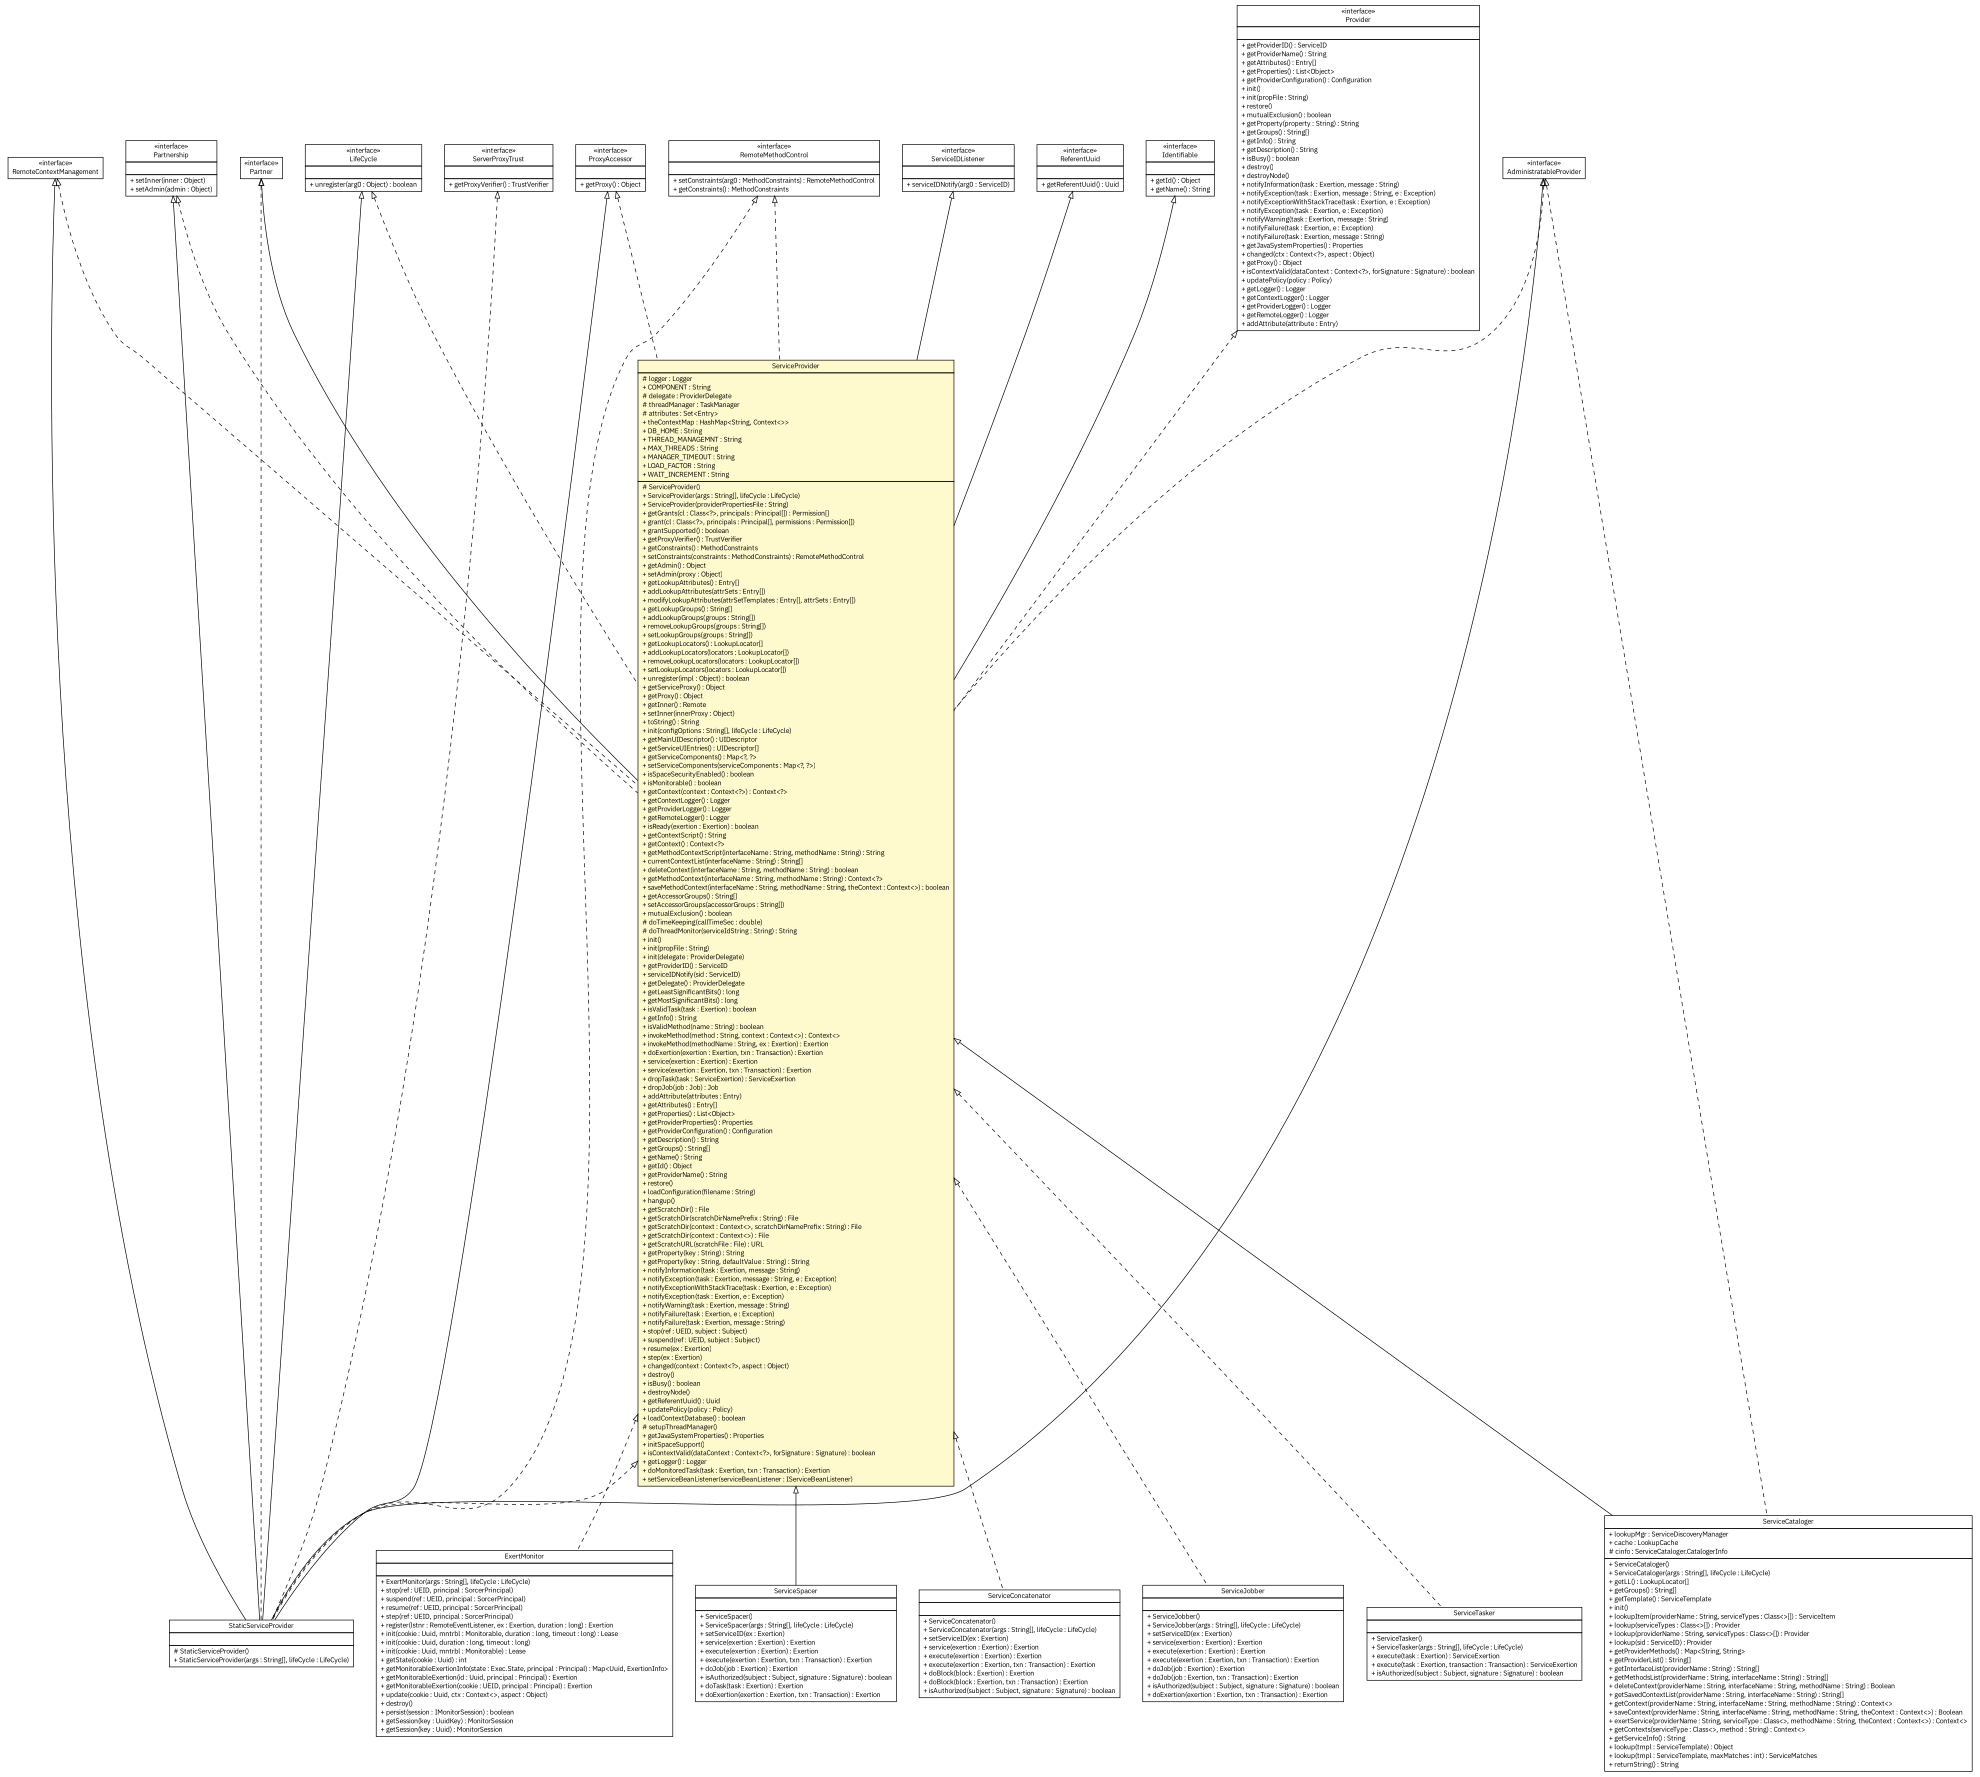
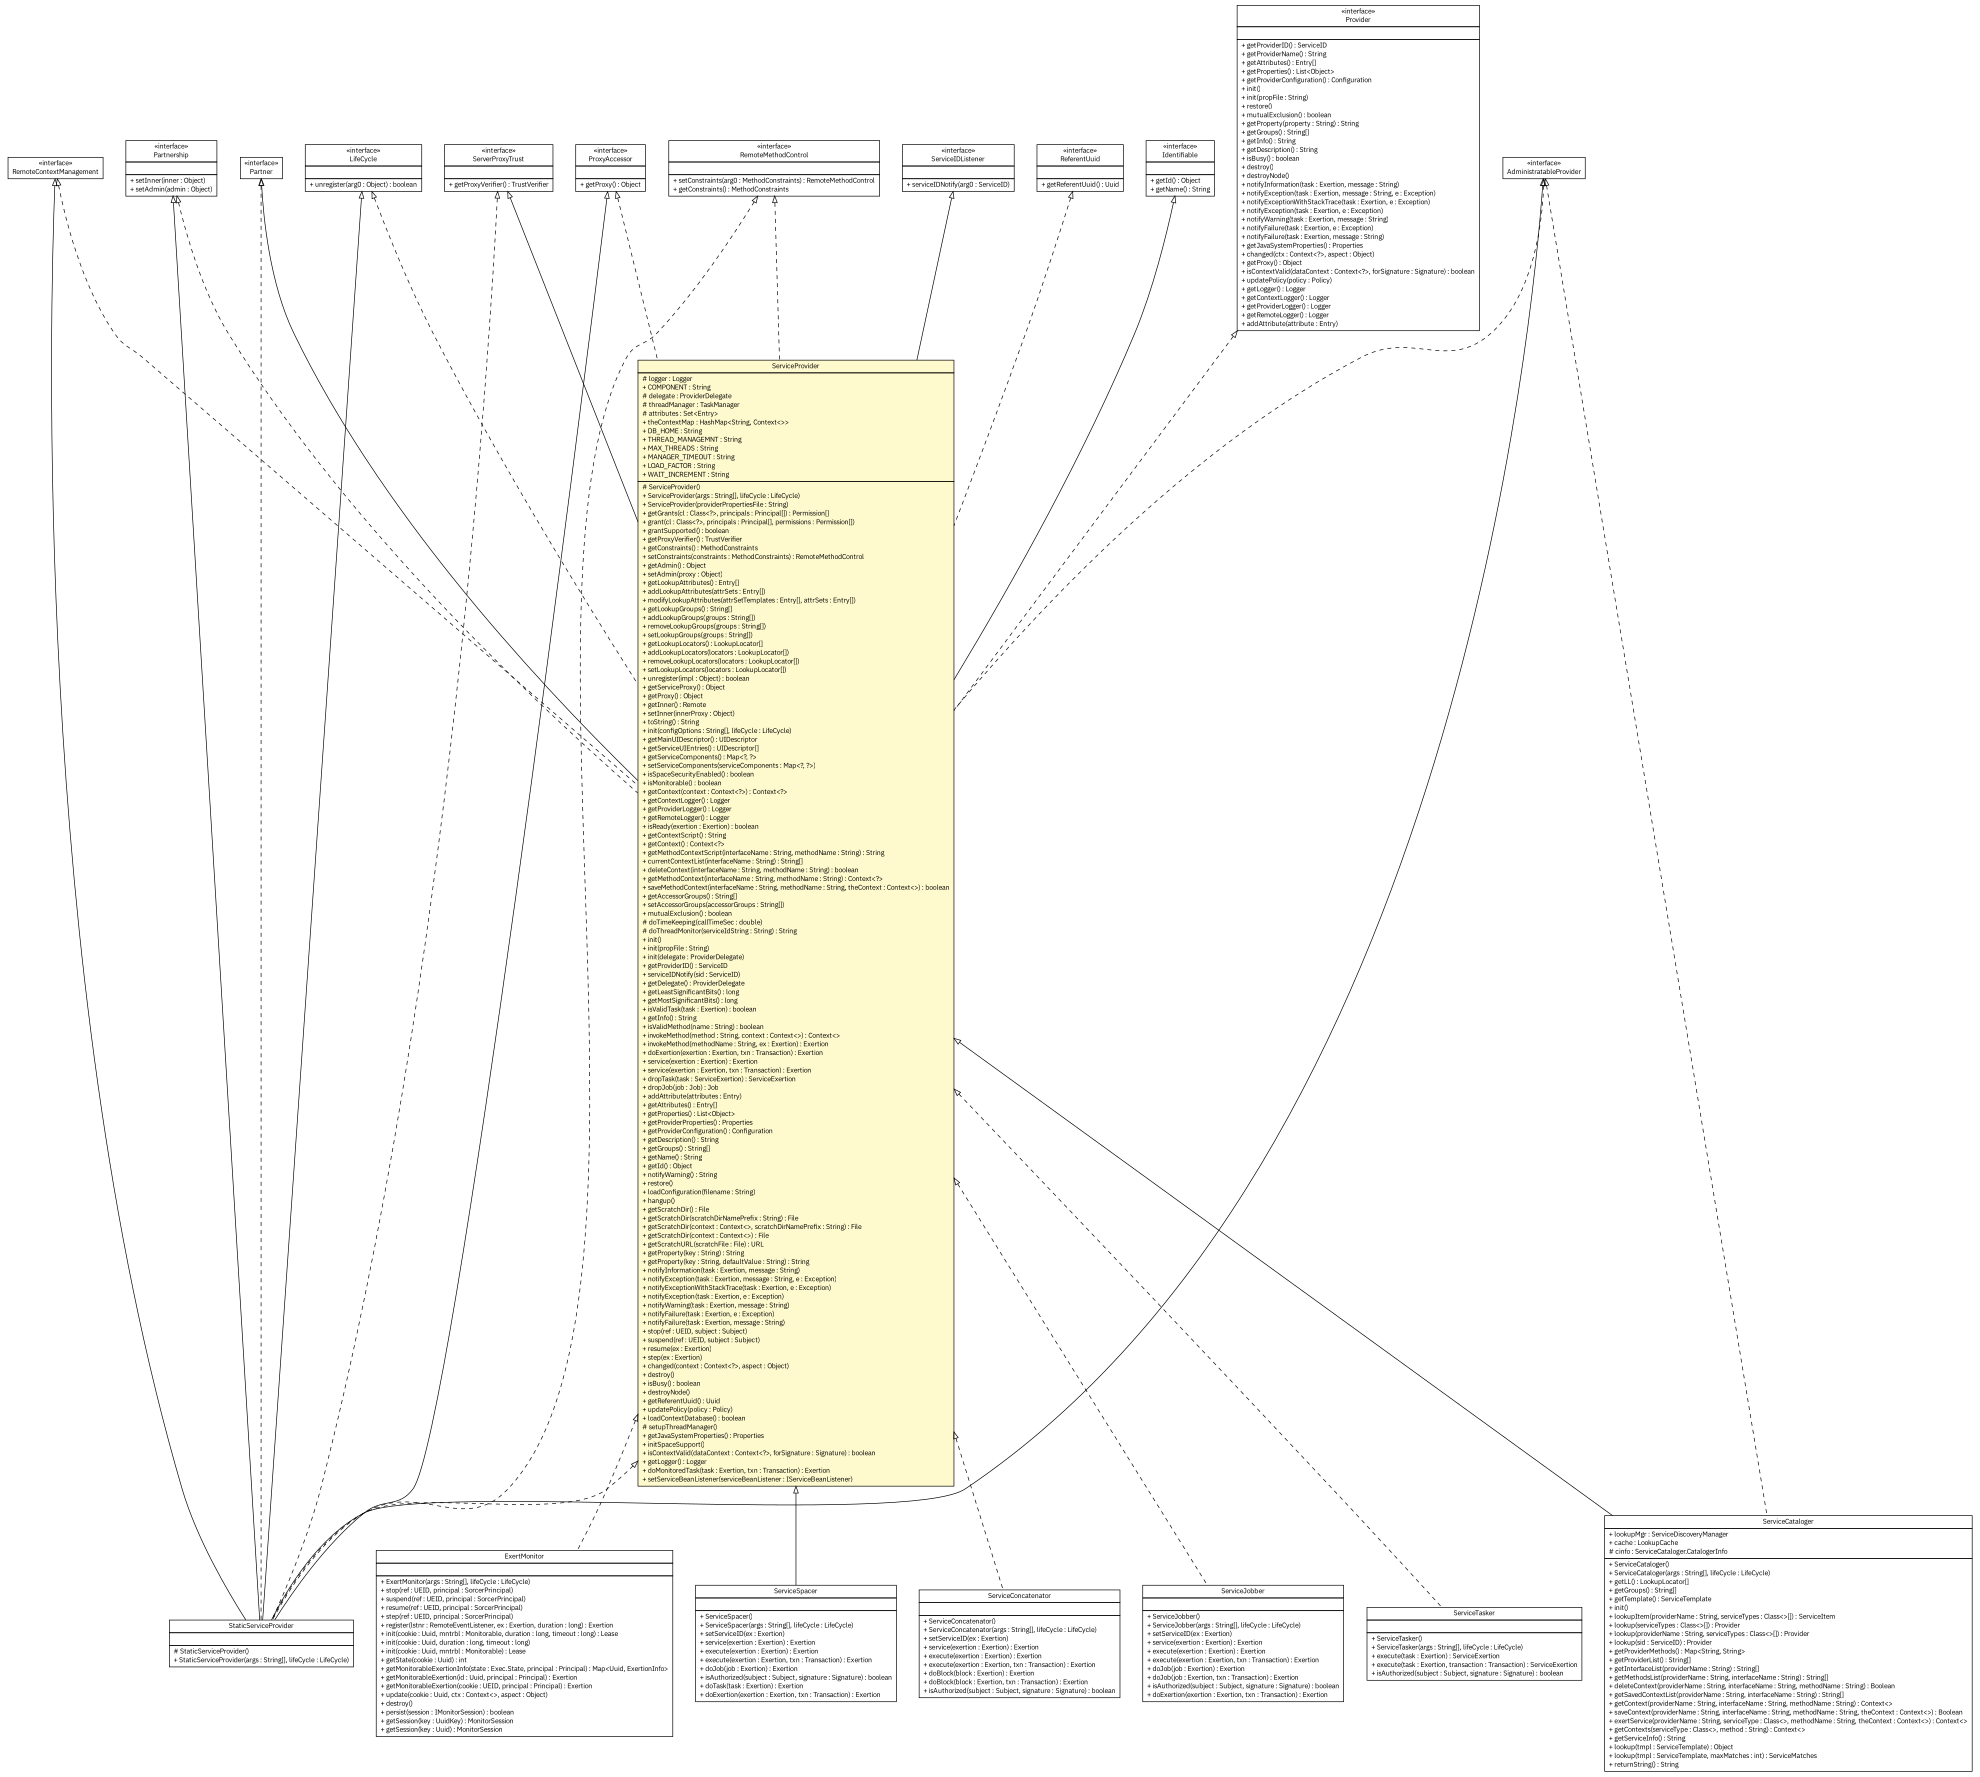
none -> (574, 360)
(1015, 363) -> (1015, 363)
(685, 1175) -> (680, 1175)
